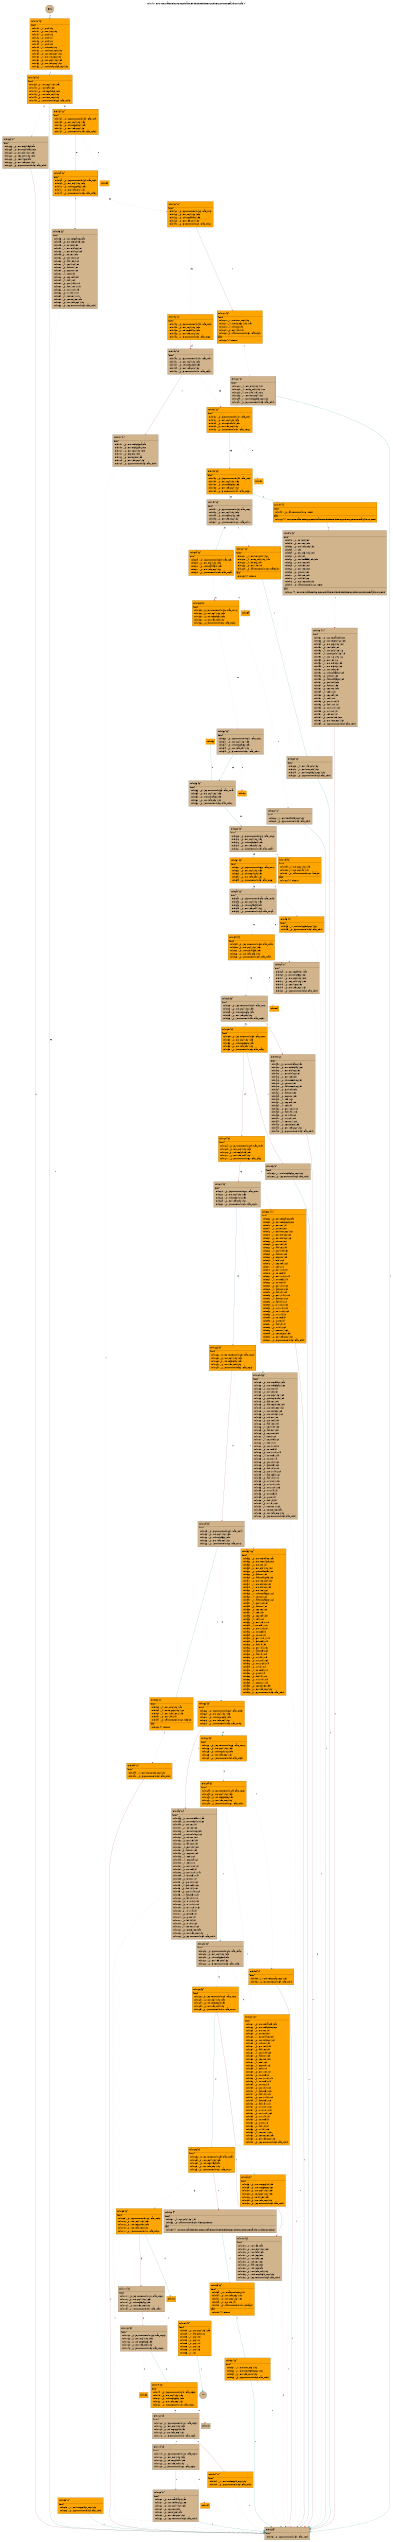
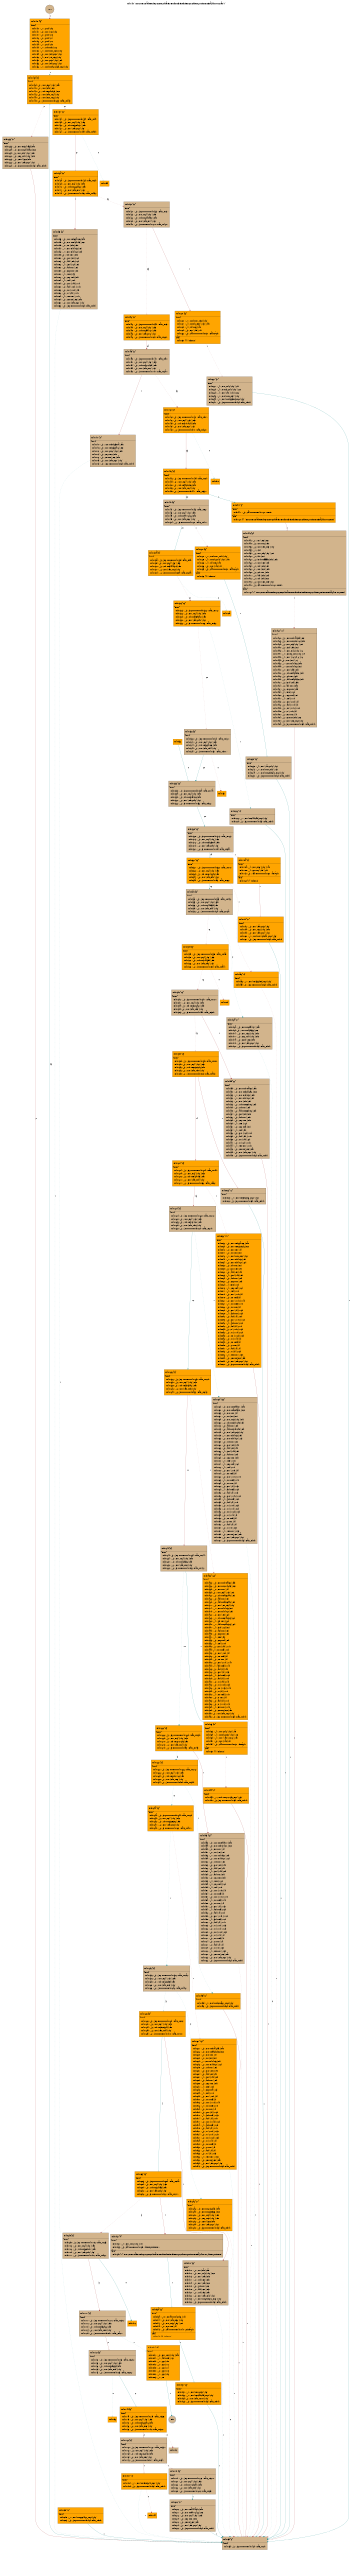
(50, 9) -> (50, 9)
(190, 214) -> (147, 214)
none -> (261, 930)
(139, 2221) -> (86, 2246)
(197, 2485) -> (149, 2501)
